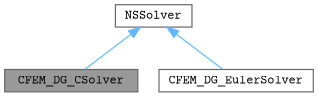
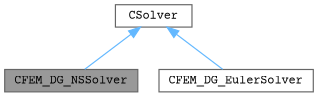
(154, 16) -> (154, 16)
(71, 81) -> (71, 81)
